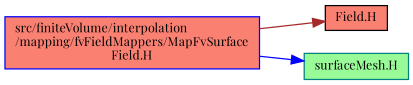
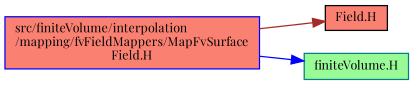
(356, 66) -> (356, 66)
